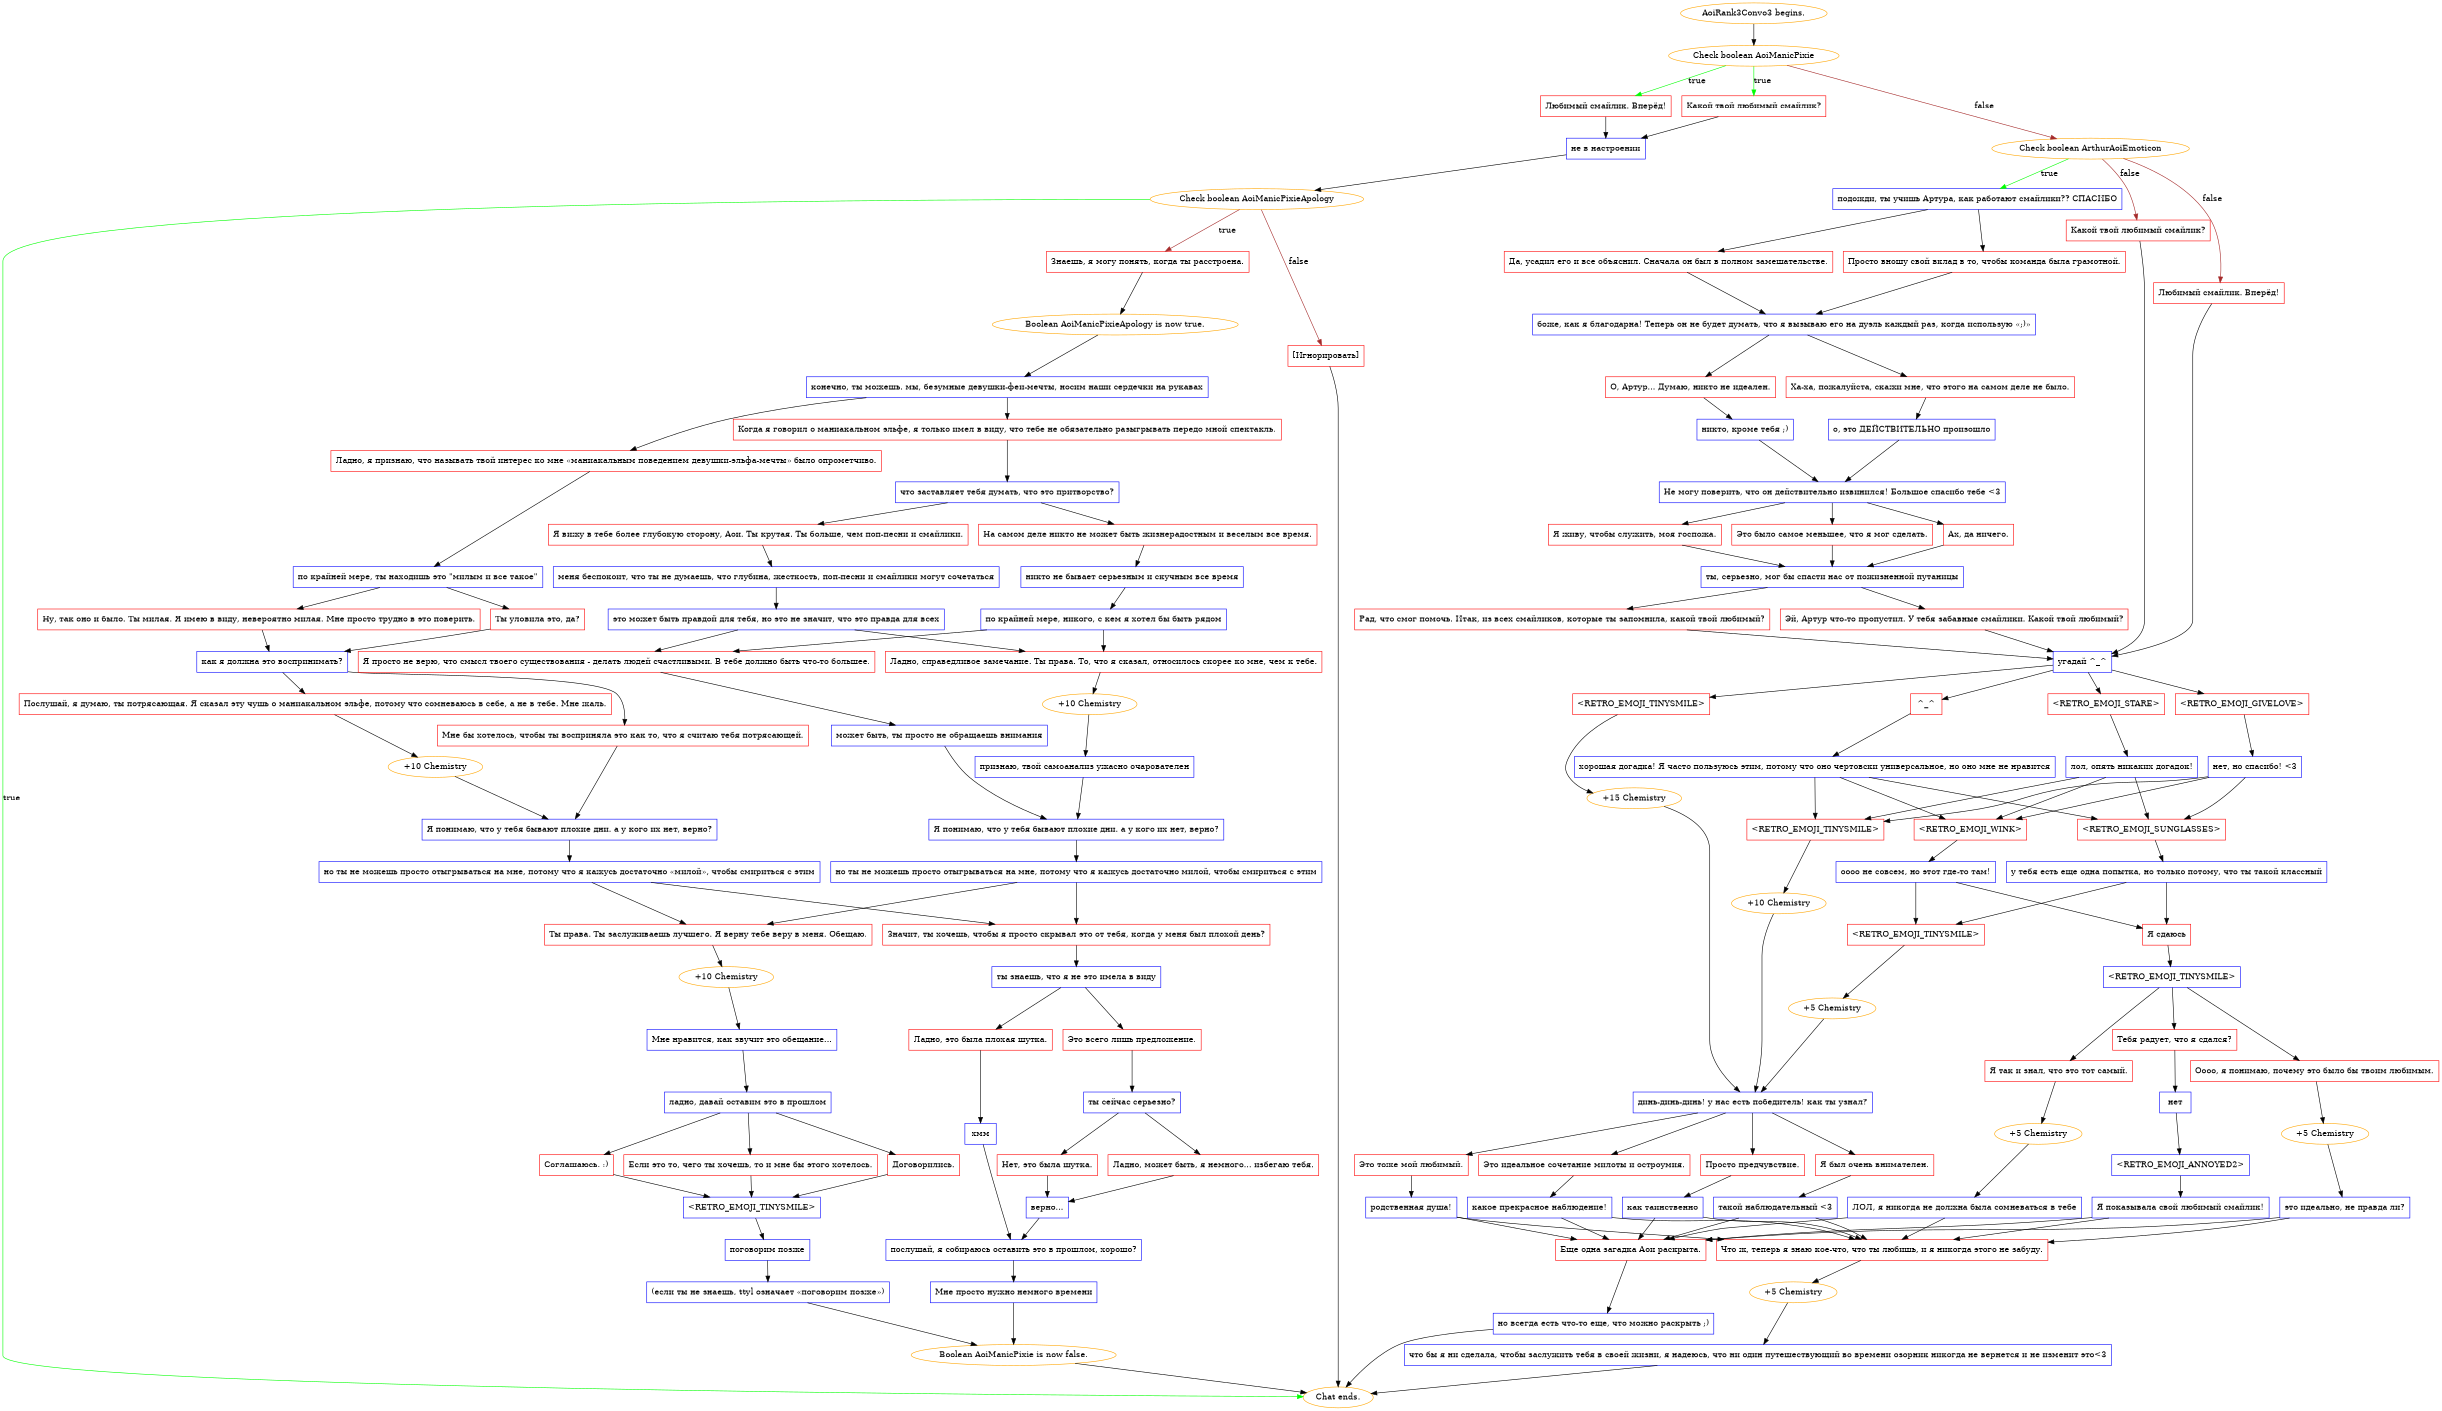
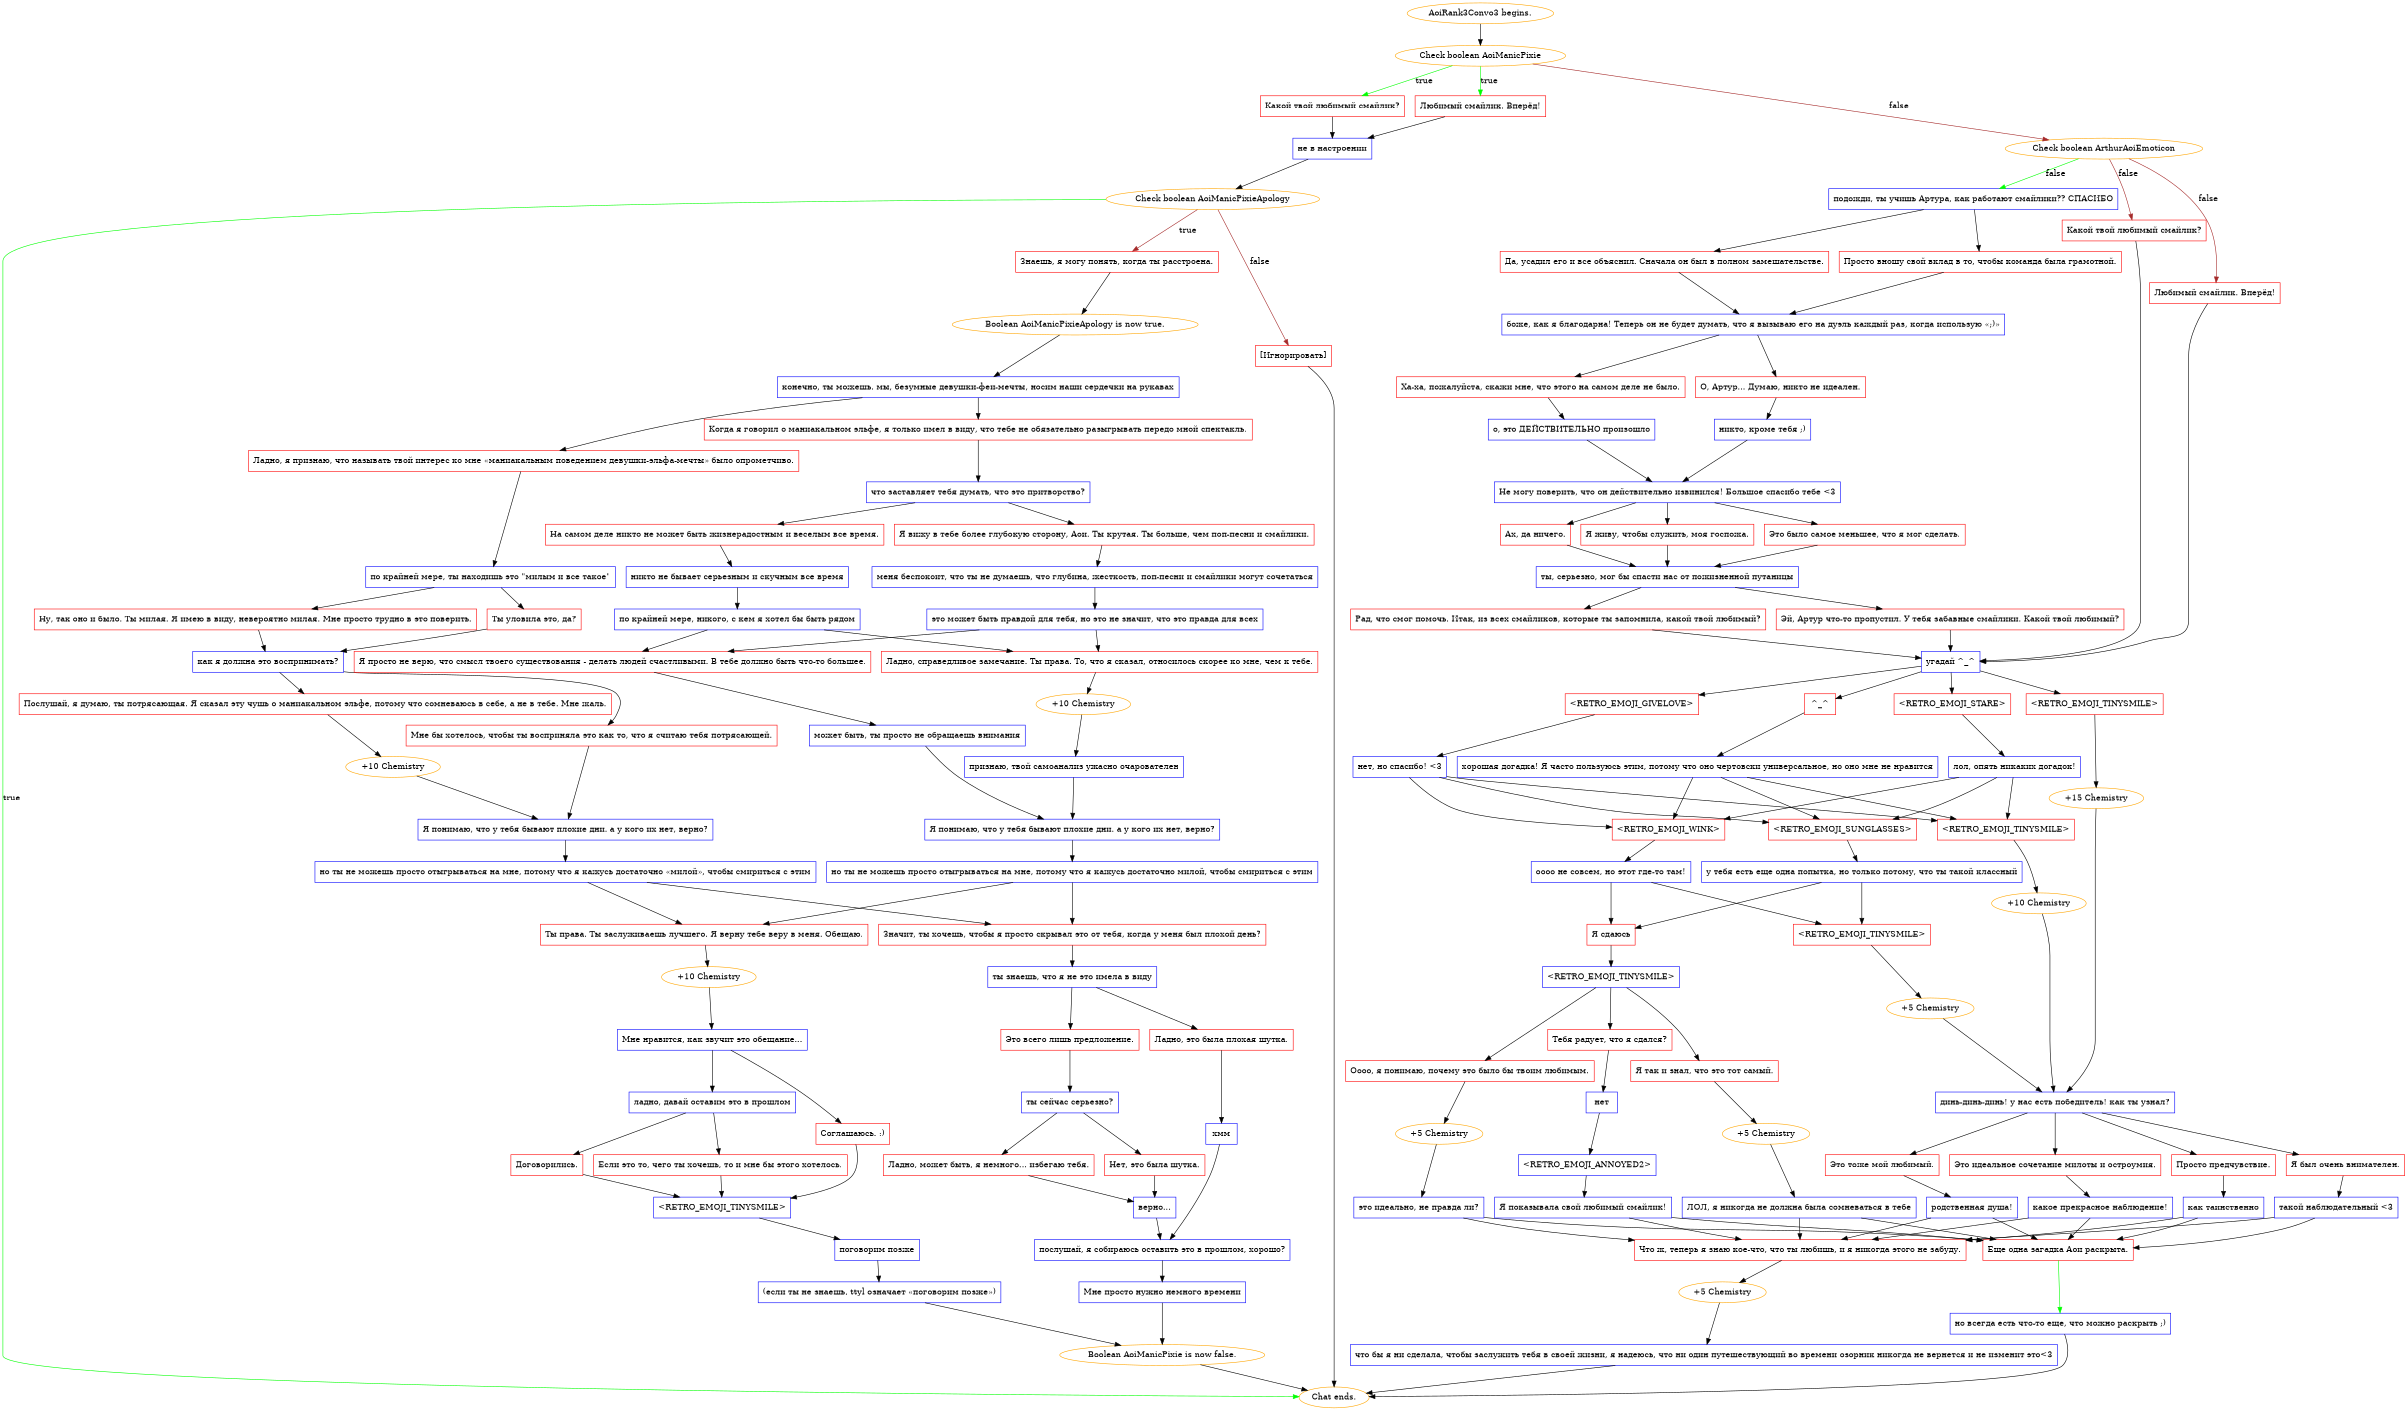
(2050, 174) -> (2056, 174)
(665, 1133) -> (785, 1082)
(1618, 1284) -> (2059, 1284)
